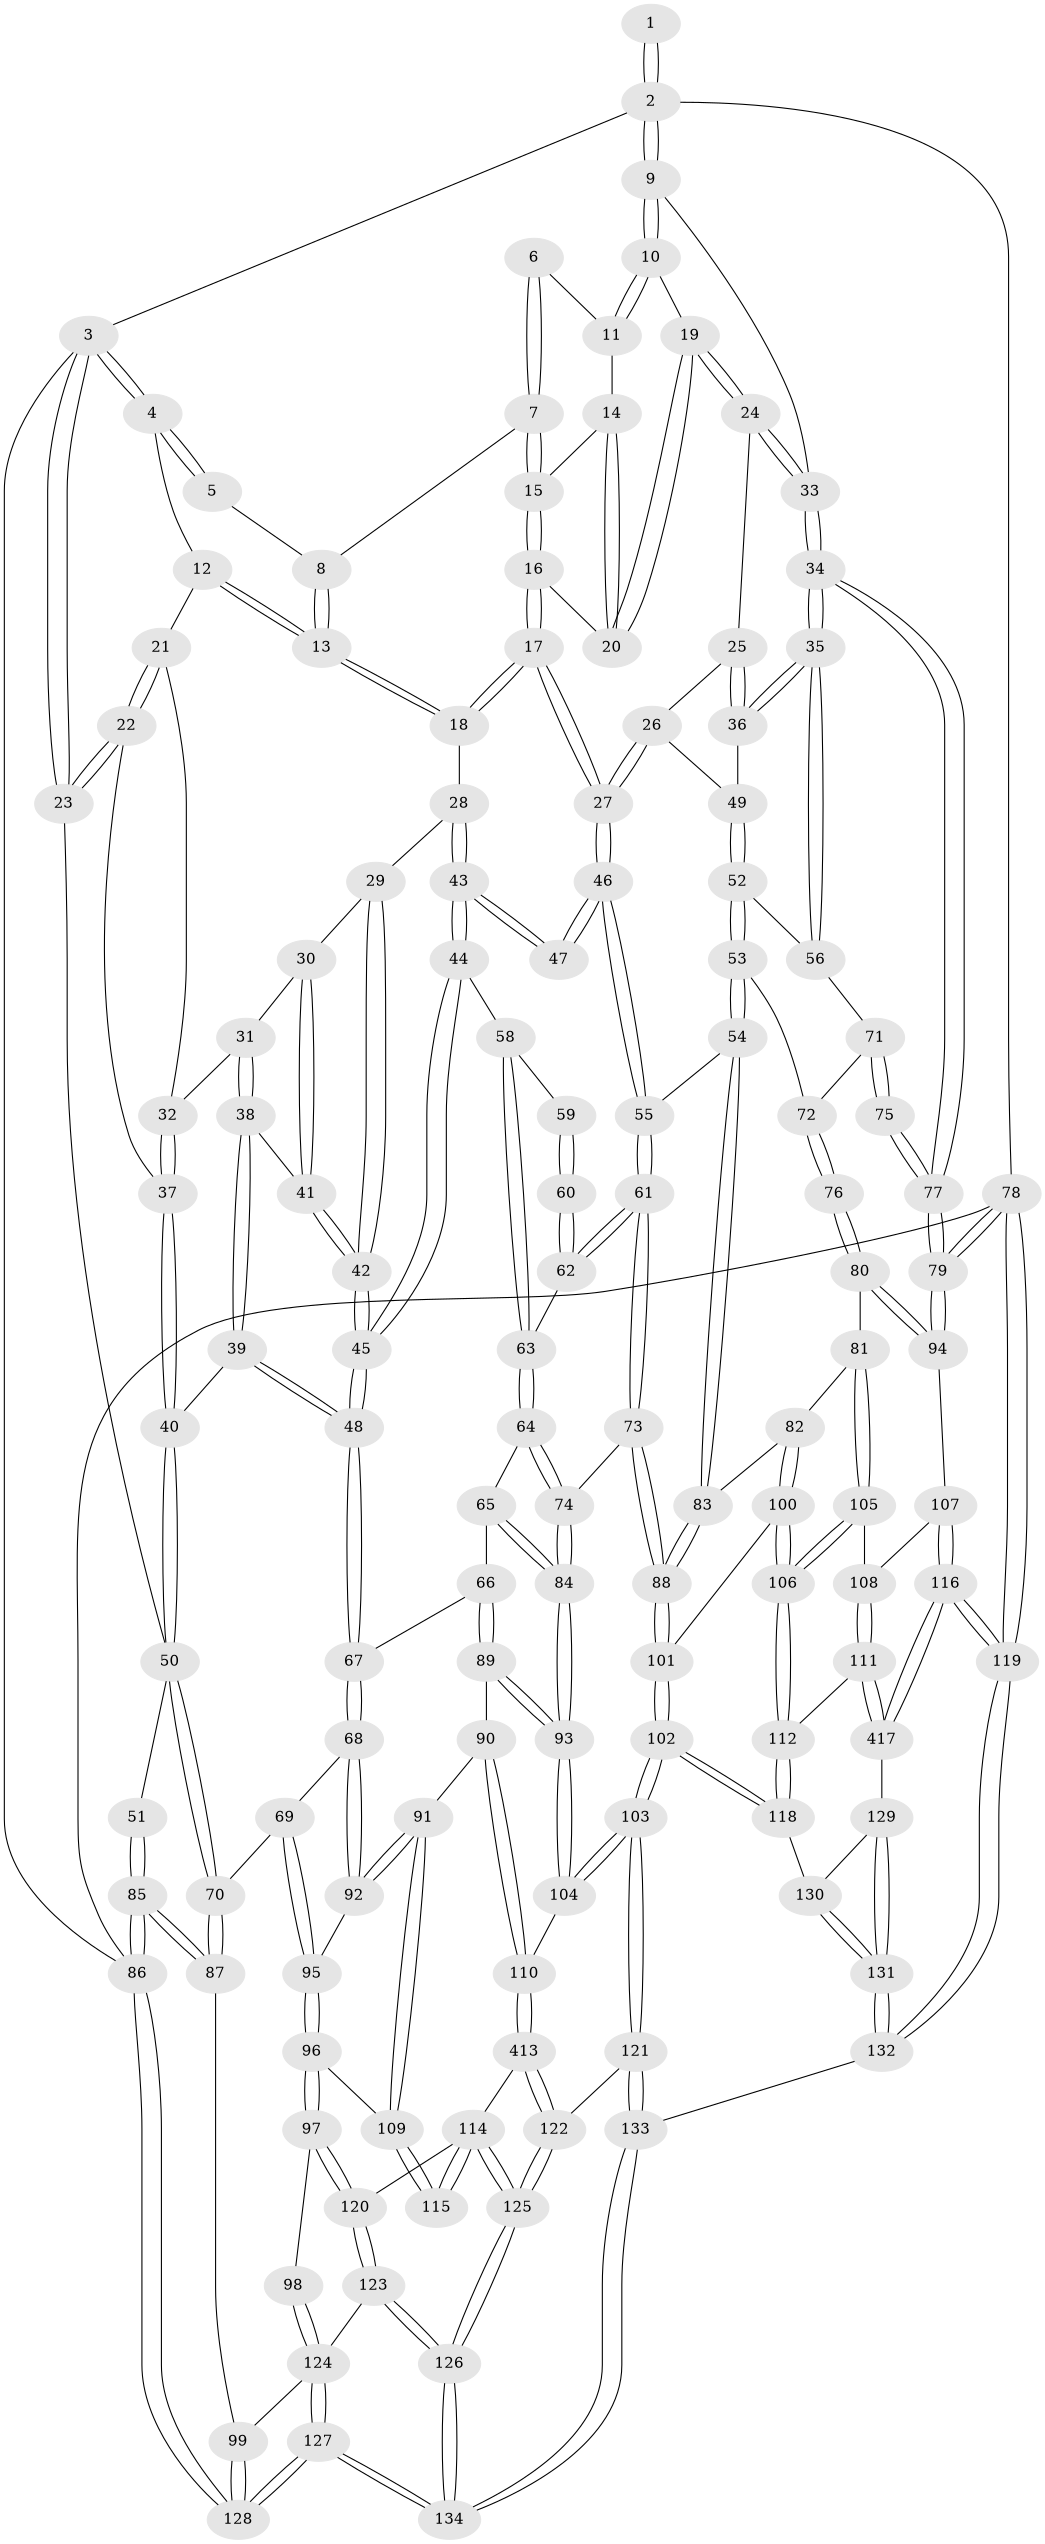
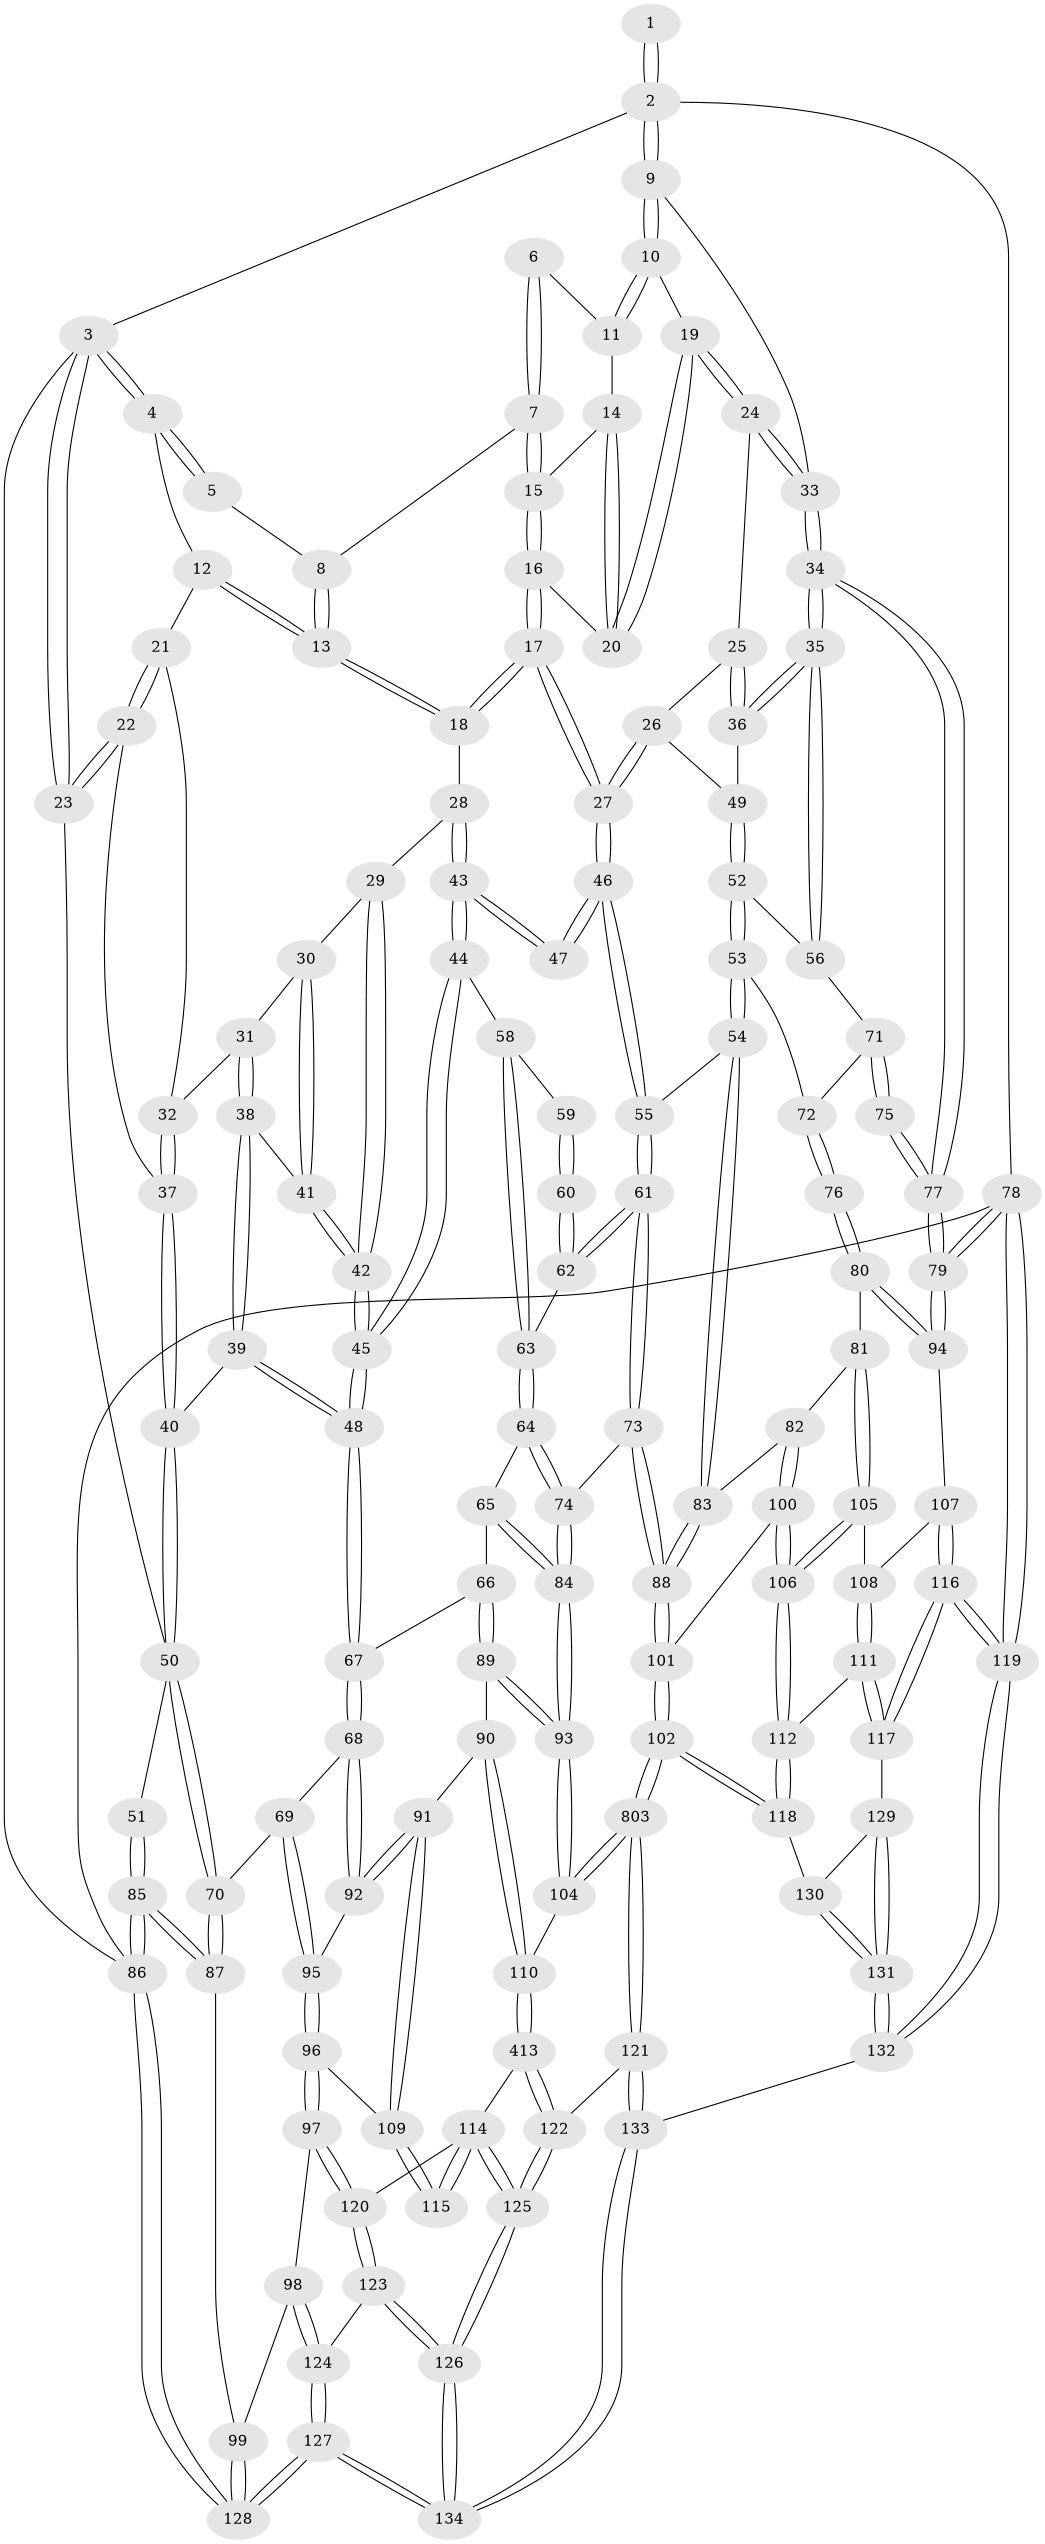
(882, 1740) -> (882, 1740)
(636, 1818) -> (636, 1818)
(278, 2403) -> (266, 2364)
